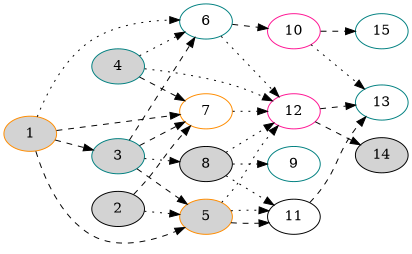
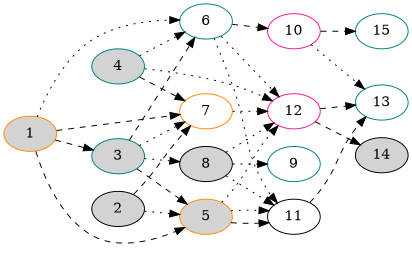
none -> (242, 117)
(158, 136) -> (158, 136)
